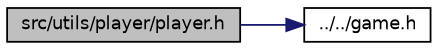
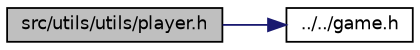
(124, 25) -> (115, 25)
